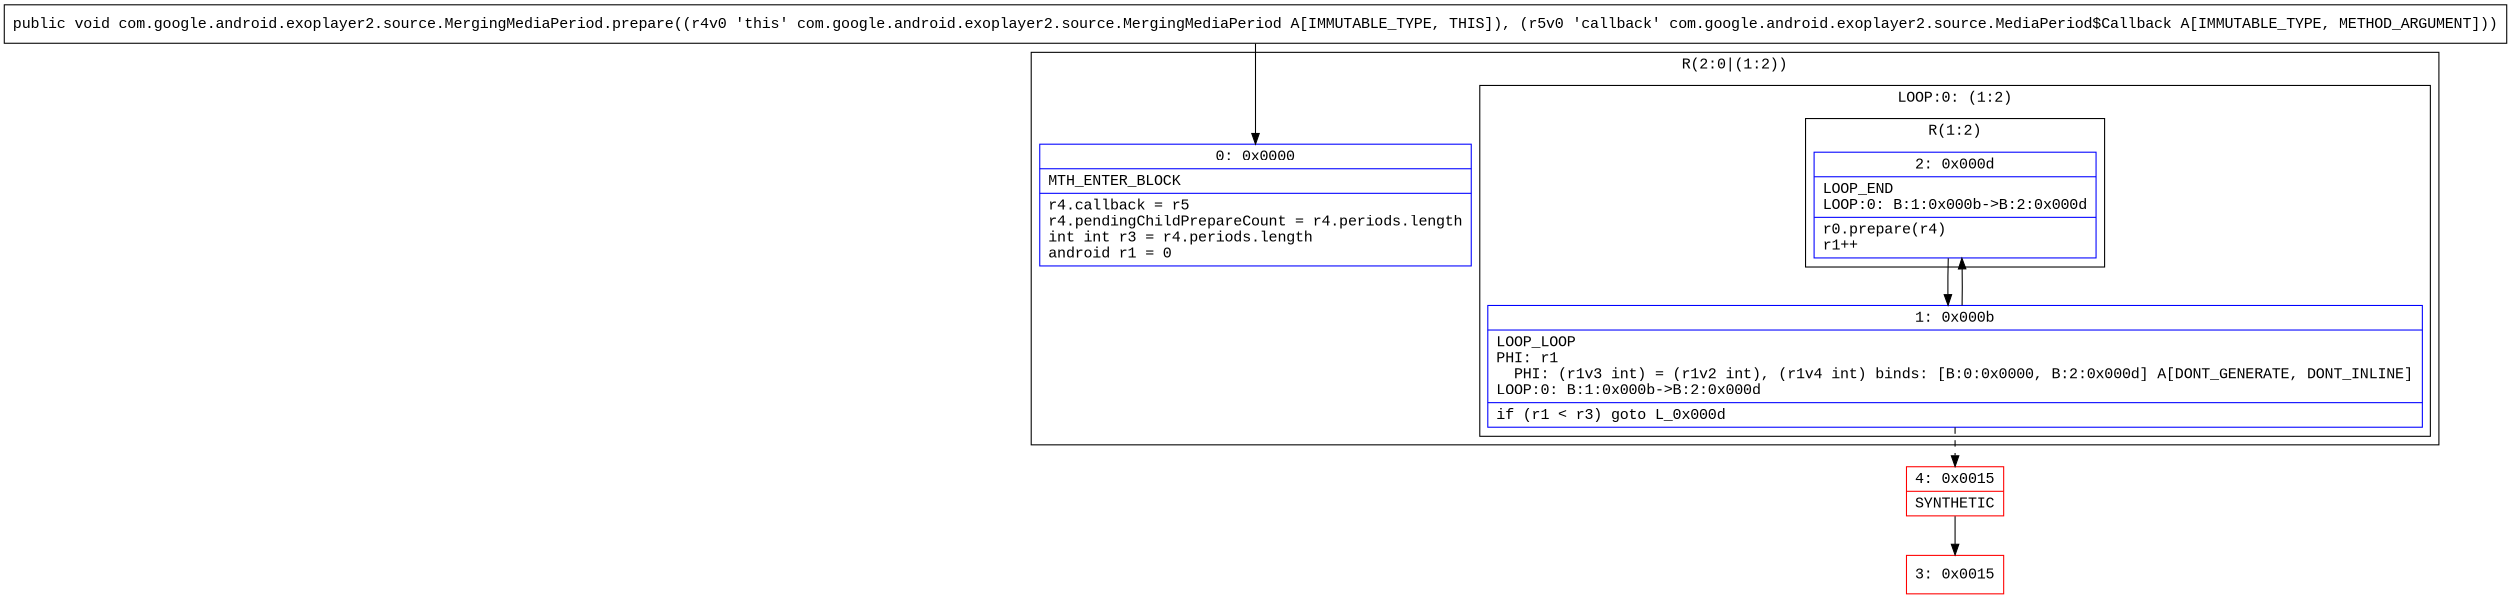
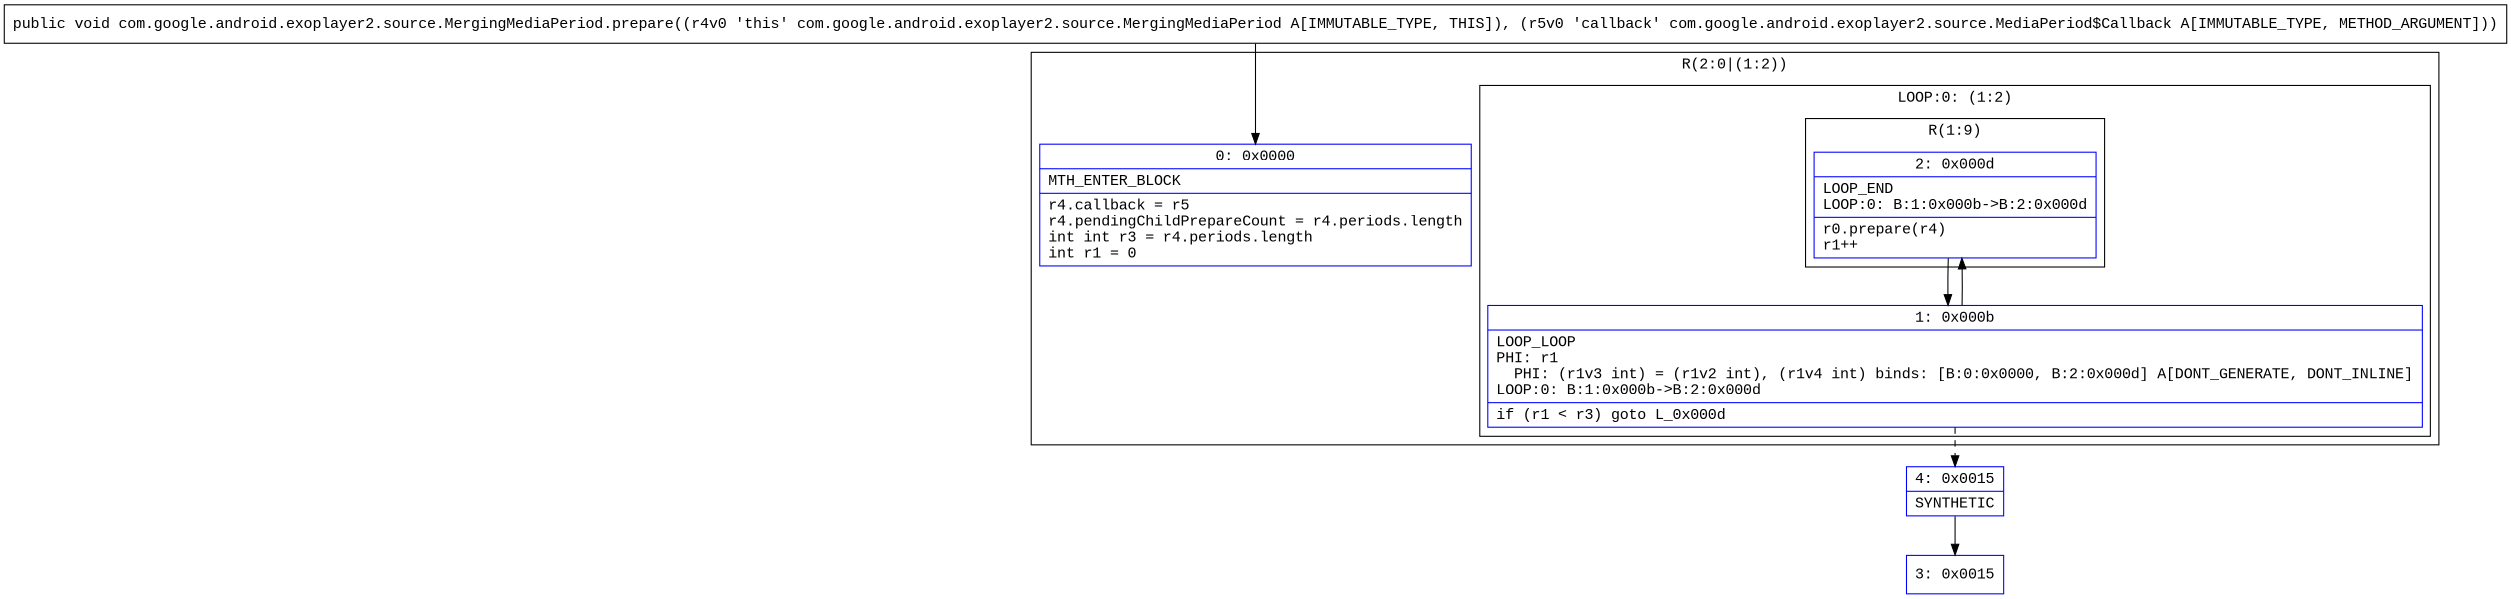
(1955, 131) -> (1955, 131)
(1110, 253) -> (1093, 253)
(1955, 491) -> (1955, 491)
(1955, 575) -> (1955, 575)
